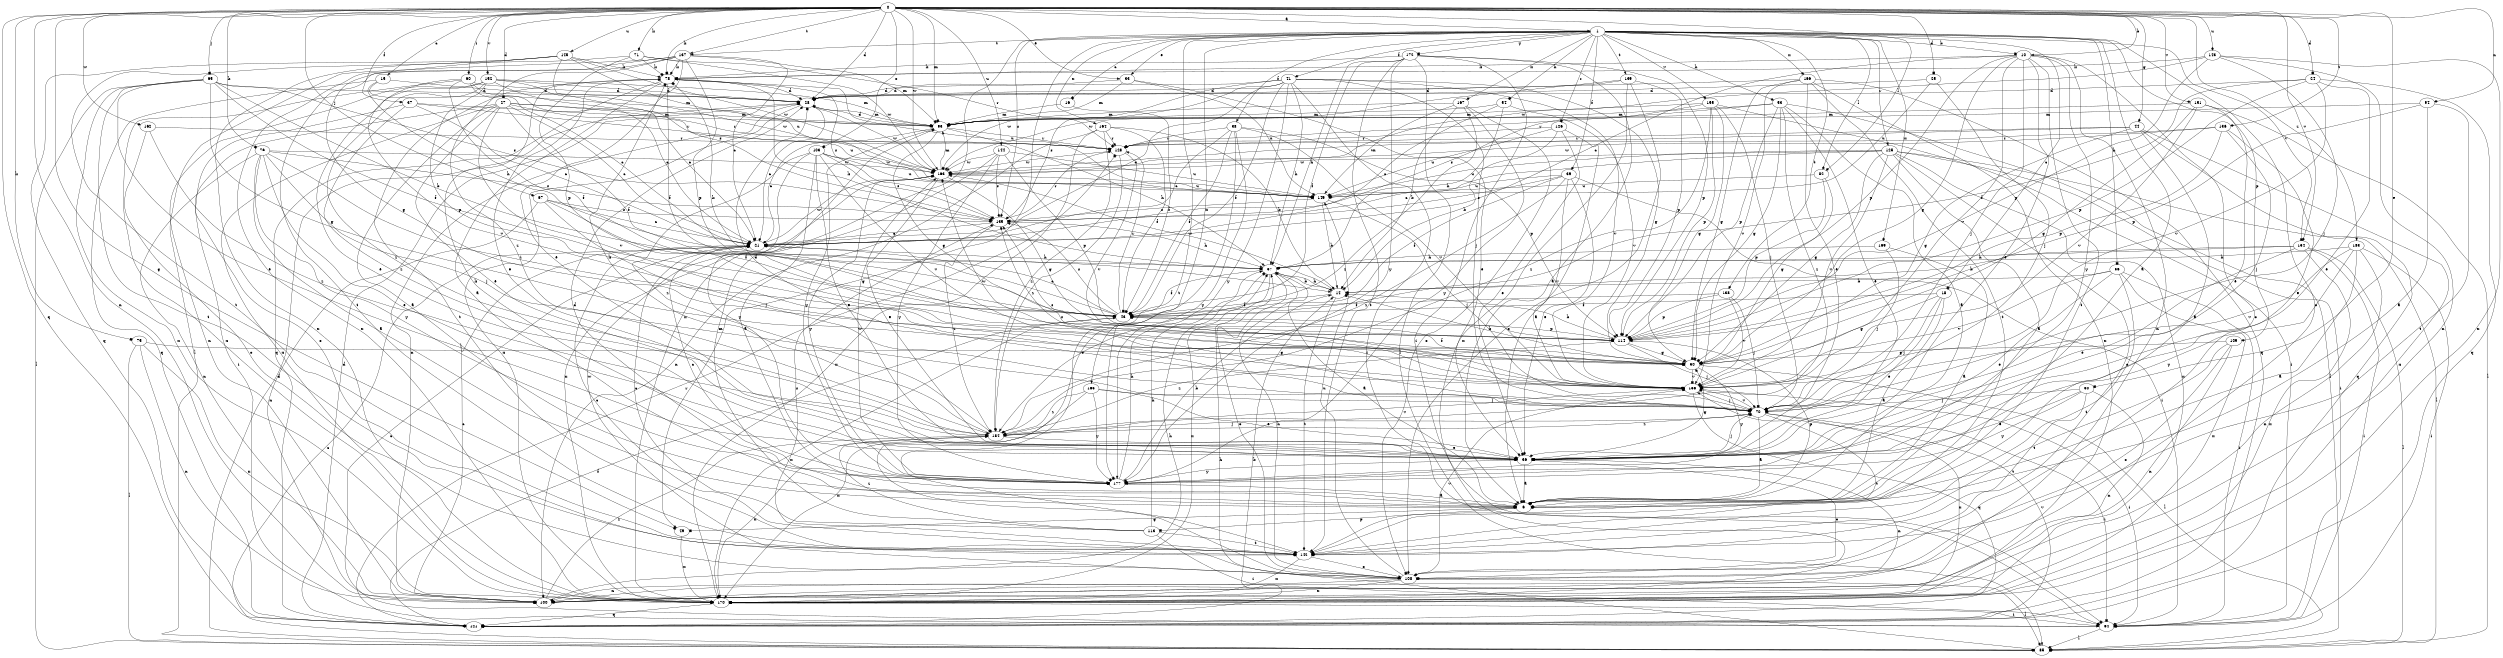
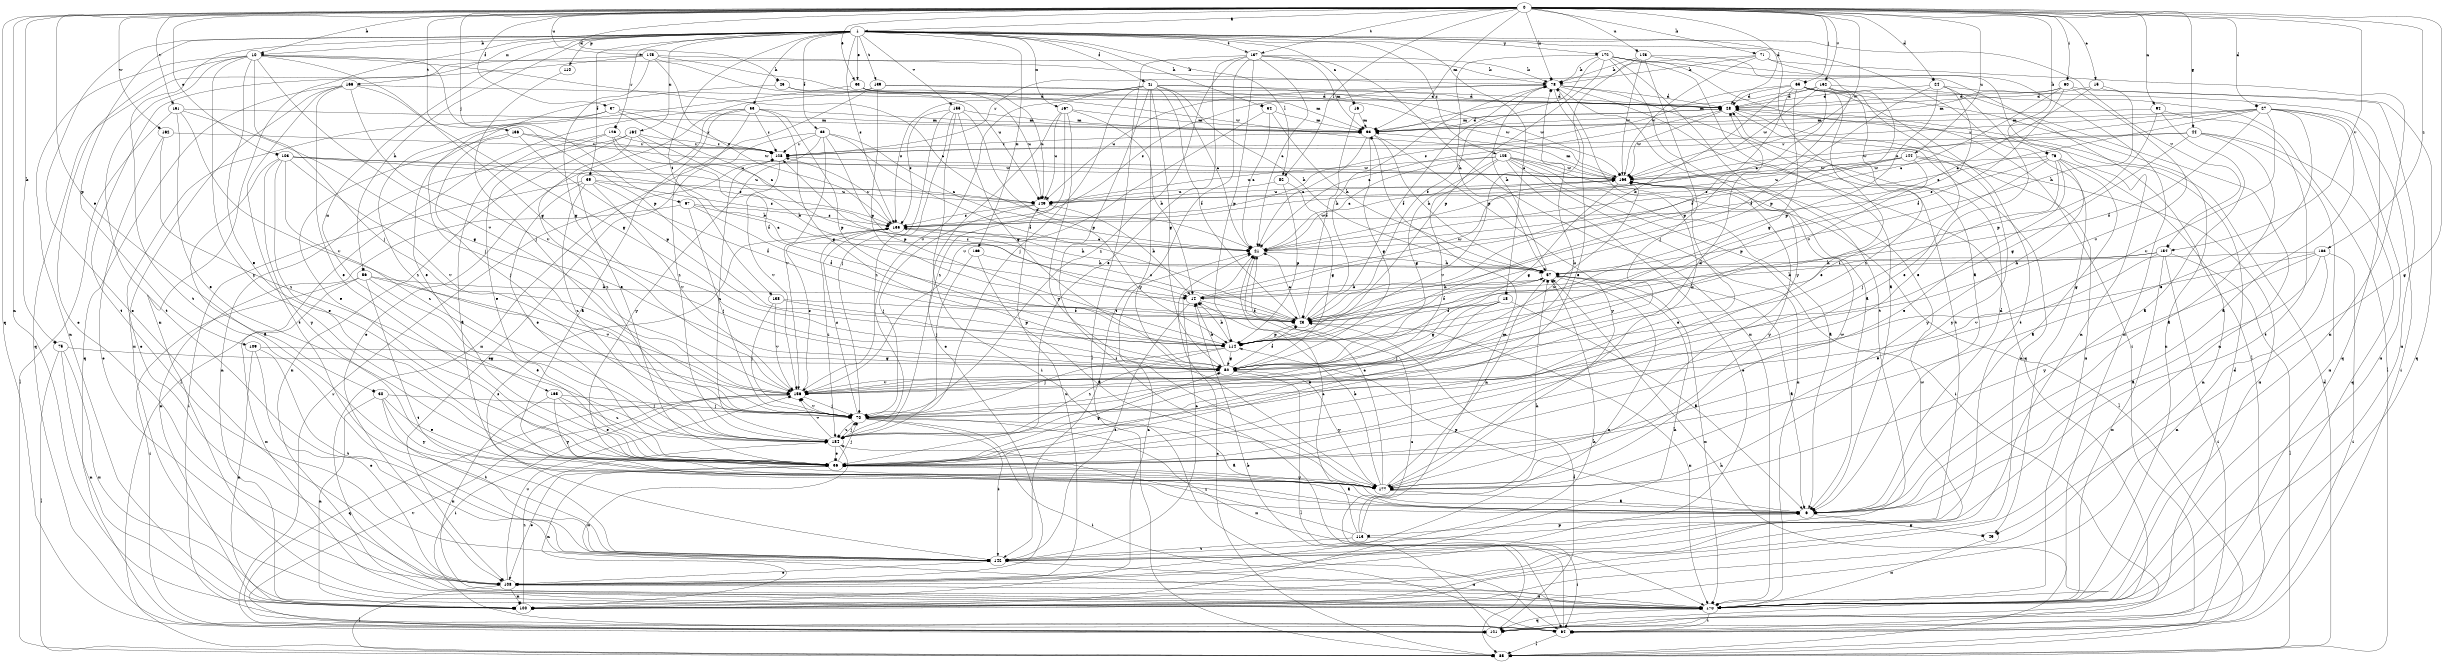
none -> (567, 70)
